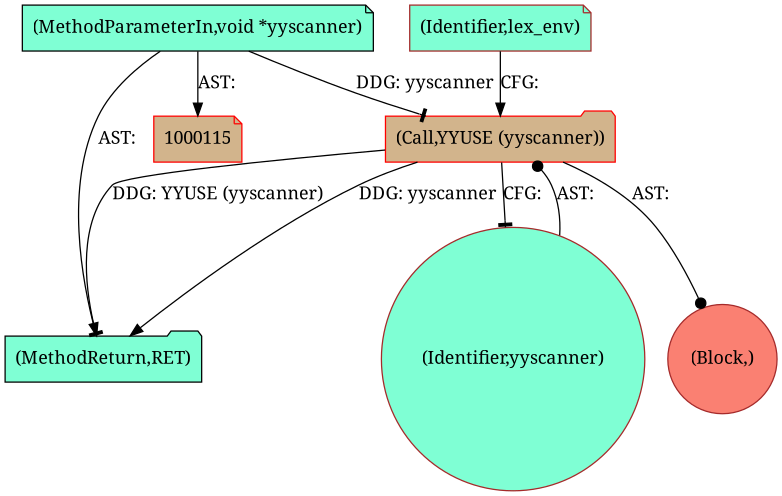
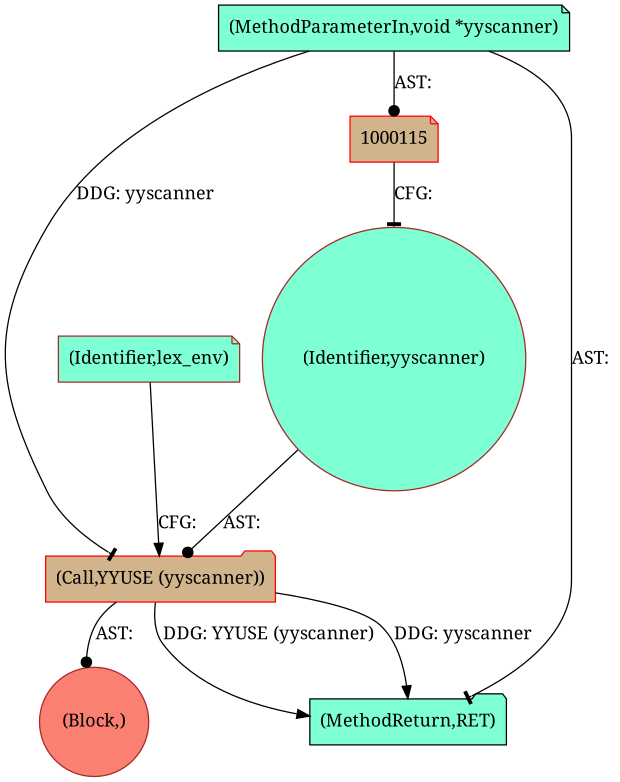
(198, 77) -> (394, 78)
(503, 192) -> (394, 191)
